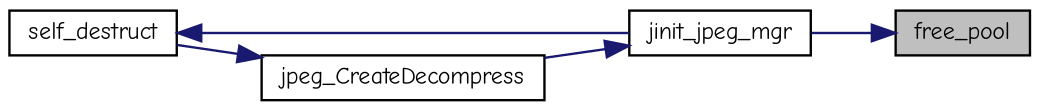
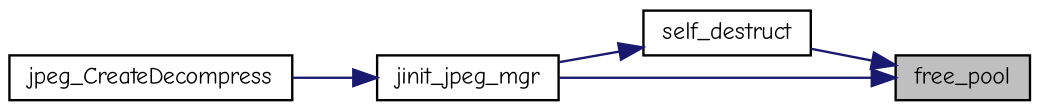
(207, 49) -> (842, 55)
